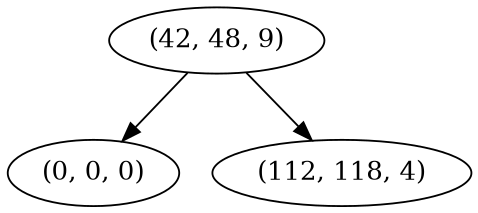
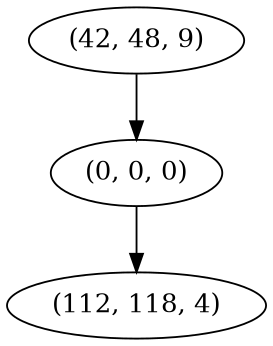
(272, 100) -> (137, 230)
